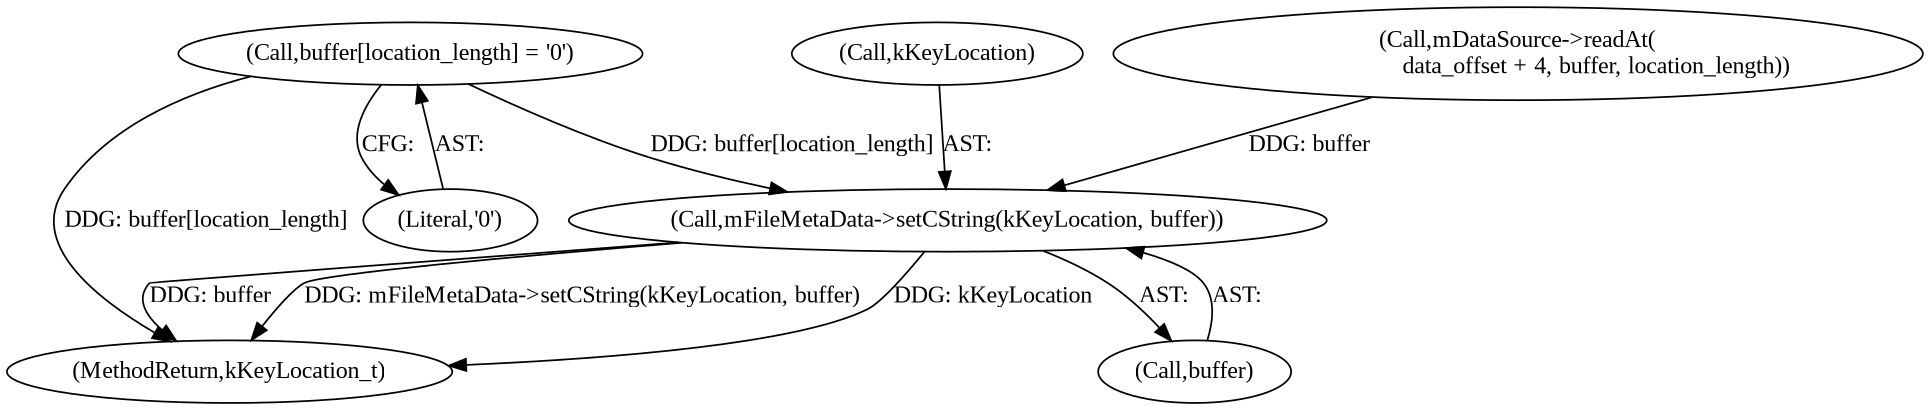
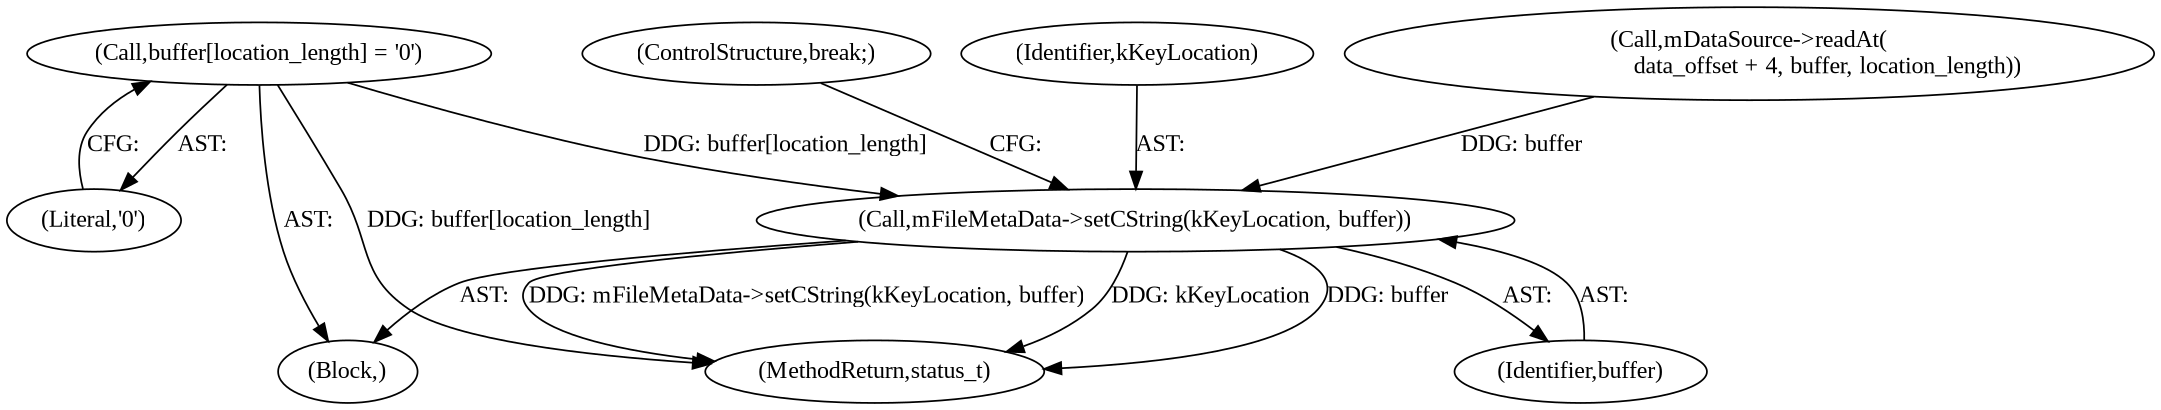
none -> (757, 54)
(937, 54) -> (1137, 54)
(391, 145) -> (206, 145)
(463, 145) -> (117, 145)
(230, 372) -> (875, 372)
none -> (348, 372)
(1195, 372) -> (1581, 372)
